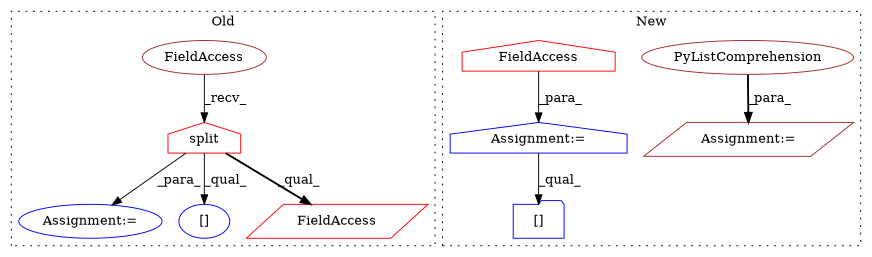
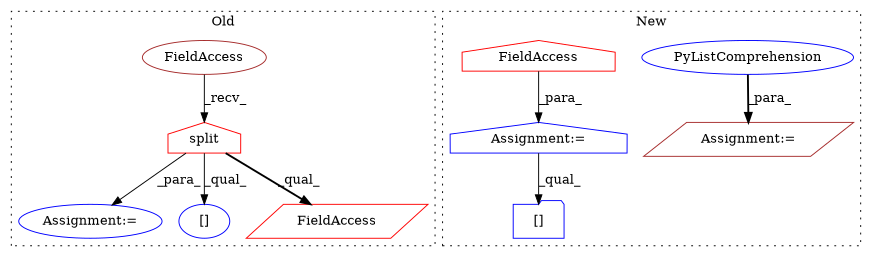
(748, 57) -> (748, 57)
